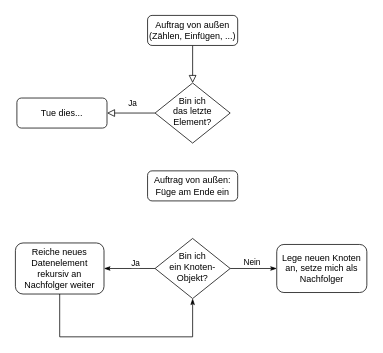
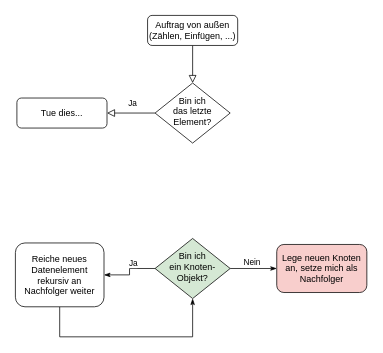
(192, 186) -> none
(60, 268) -> (60, 275)
(192, 268) -> (192, 268)
(321, 268) -> (321, 268)
